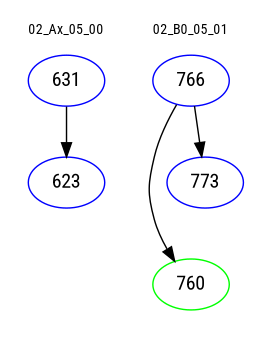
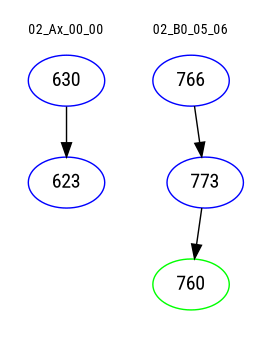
(67, 30) -> (67, 30)
(191, 30) -> (191, 30)
(67, 81) -> (67, 81)
(150, 176) -> (199, 226)
